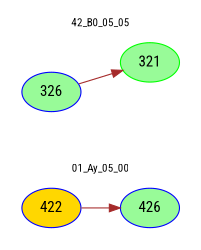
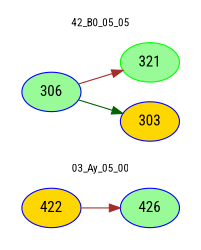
(51, 92) -> (51, 92)
none -> (150, 121)
(101, 169) -> (101, 169)
